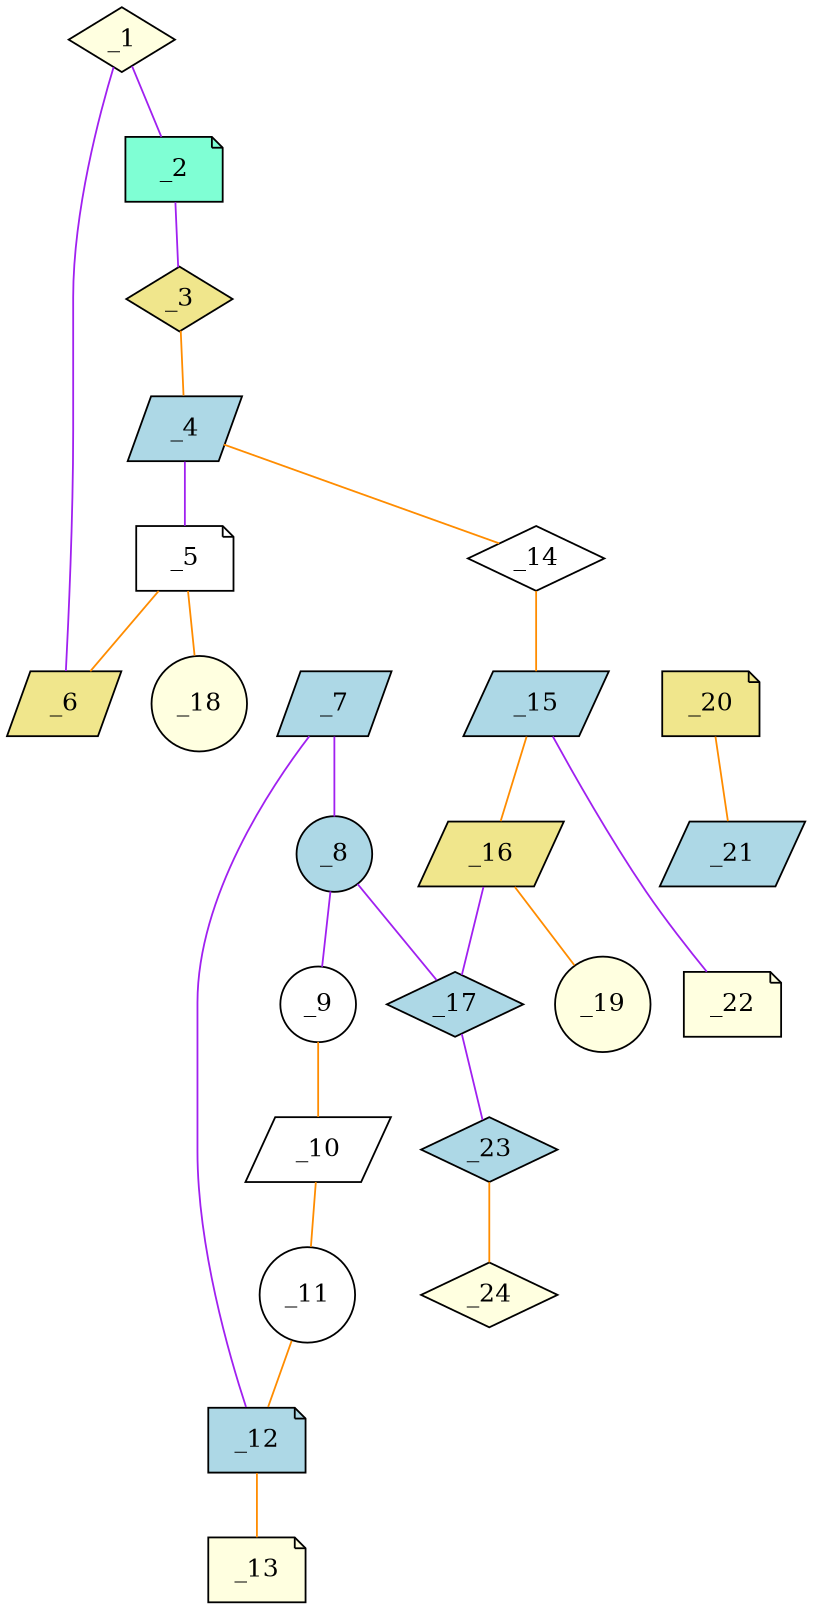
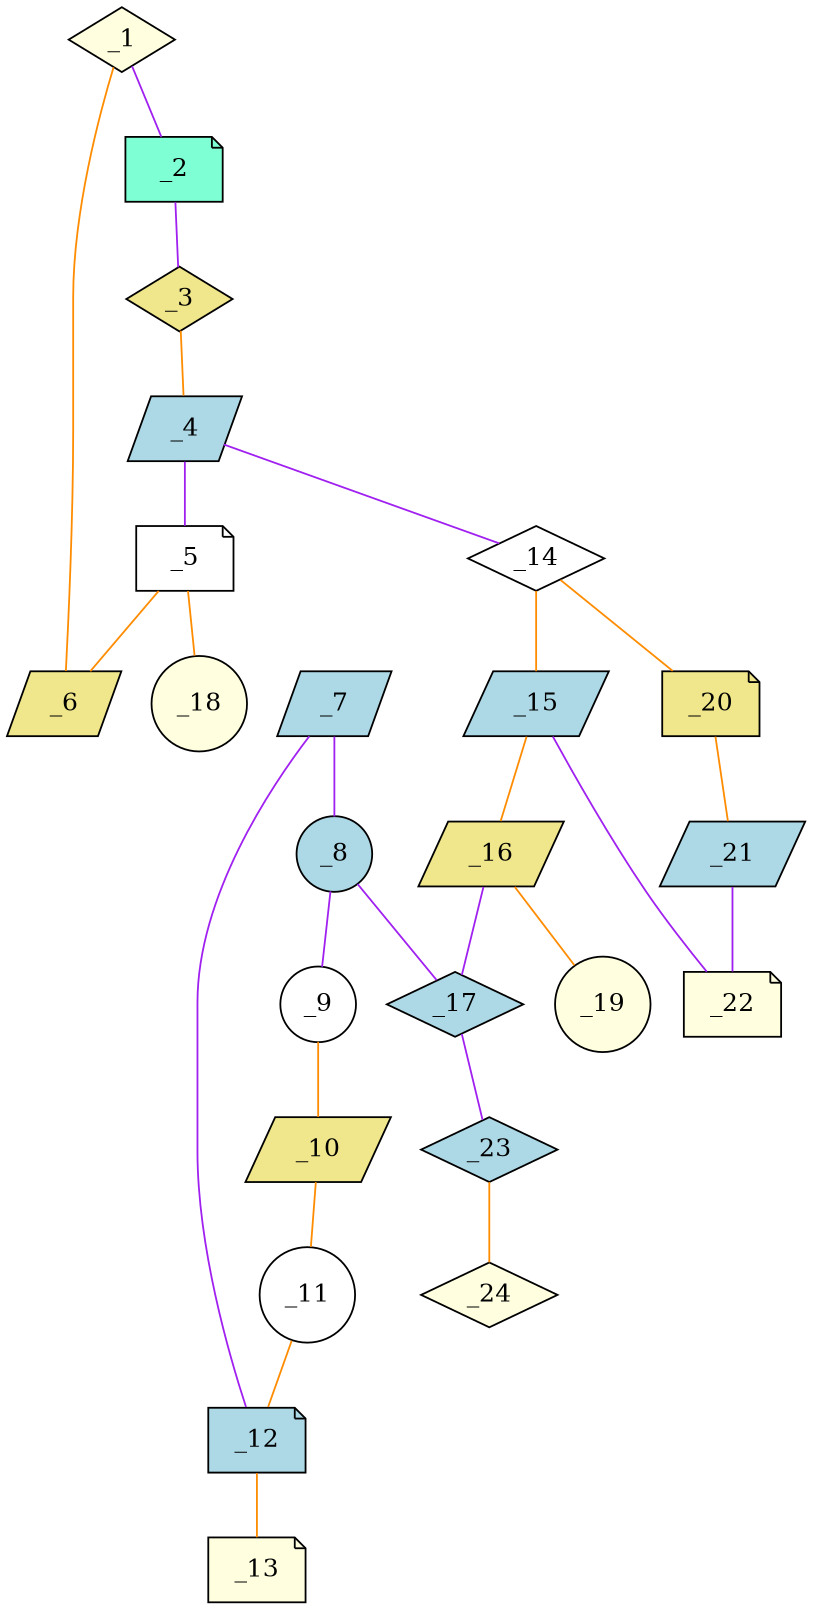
(73, 367) -> (73, 367)
(361, 494) -> (361, 494)
none -> (617, 625)
none -> (732, 929)
(318, 1150) -> (318, 1150)
